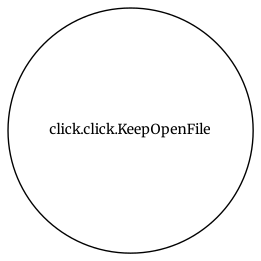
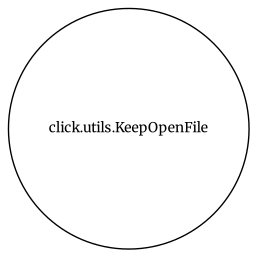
(131, 131) -> (129, 129)
